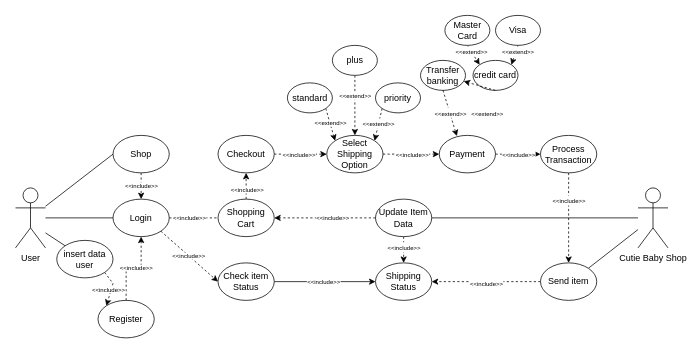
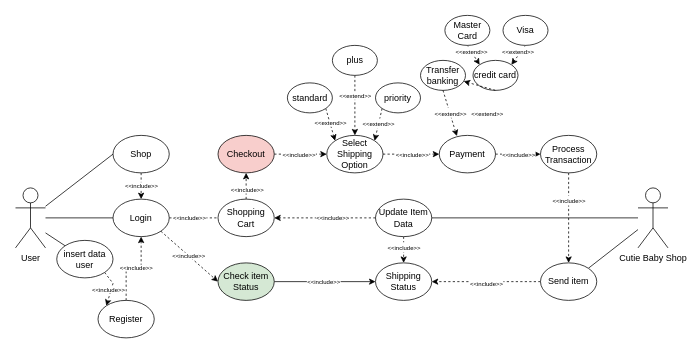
(518, 30) -> (525, 30)
(246, 154) -> (246, 154)
(246, 282) -> (246, 282)
